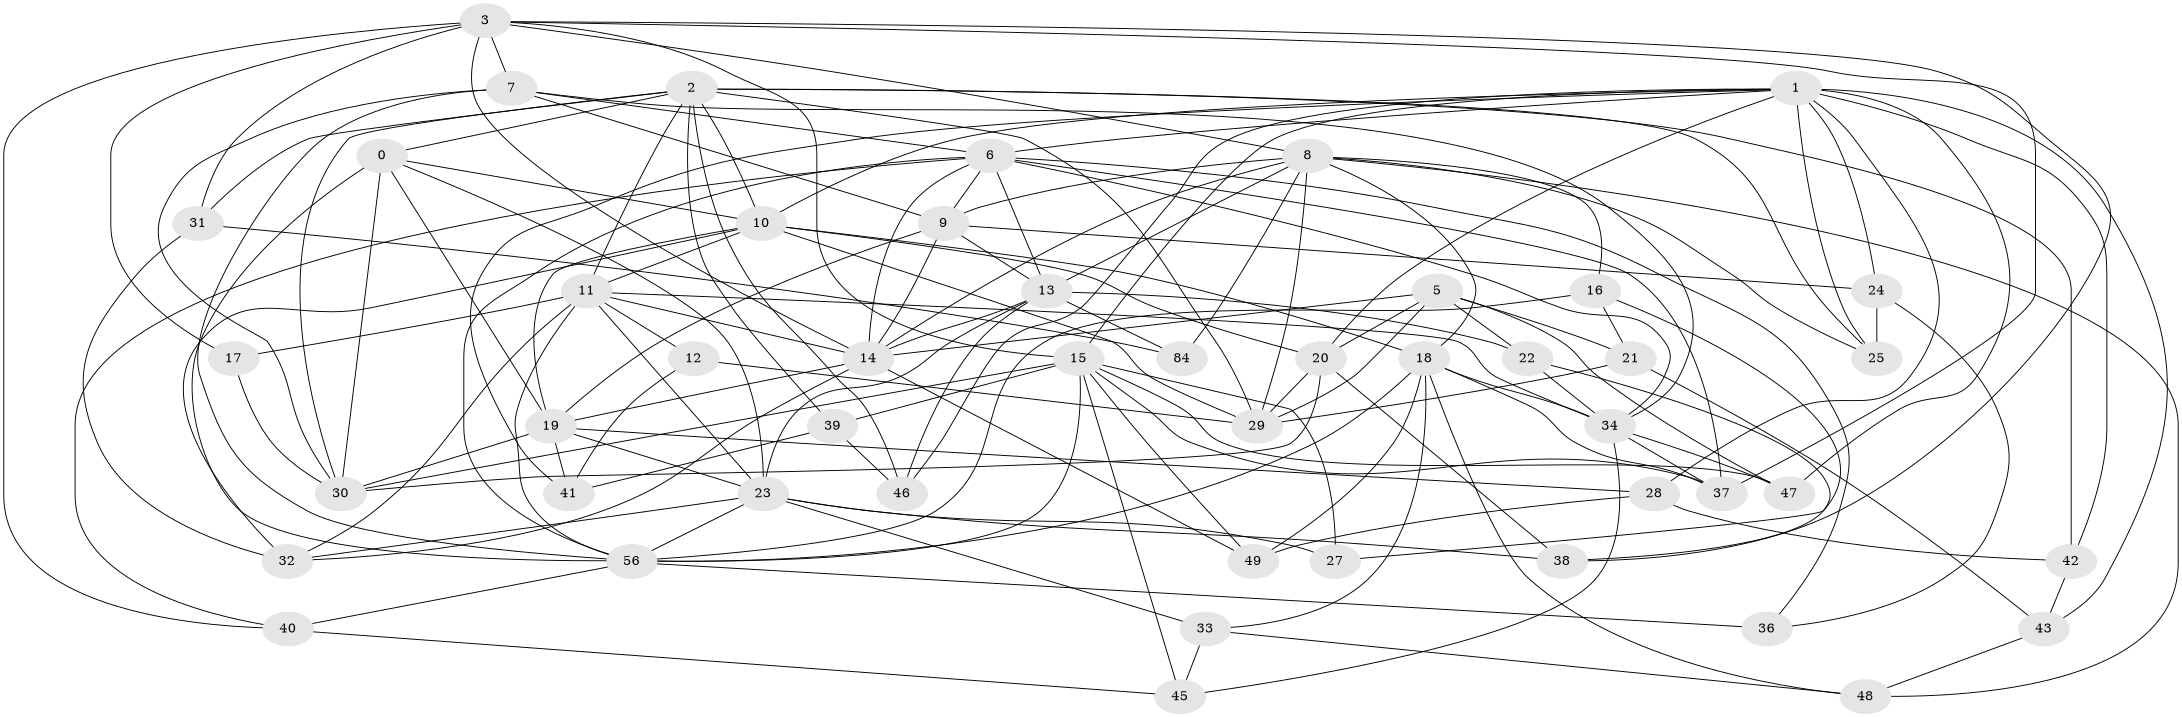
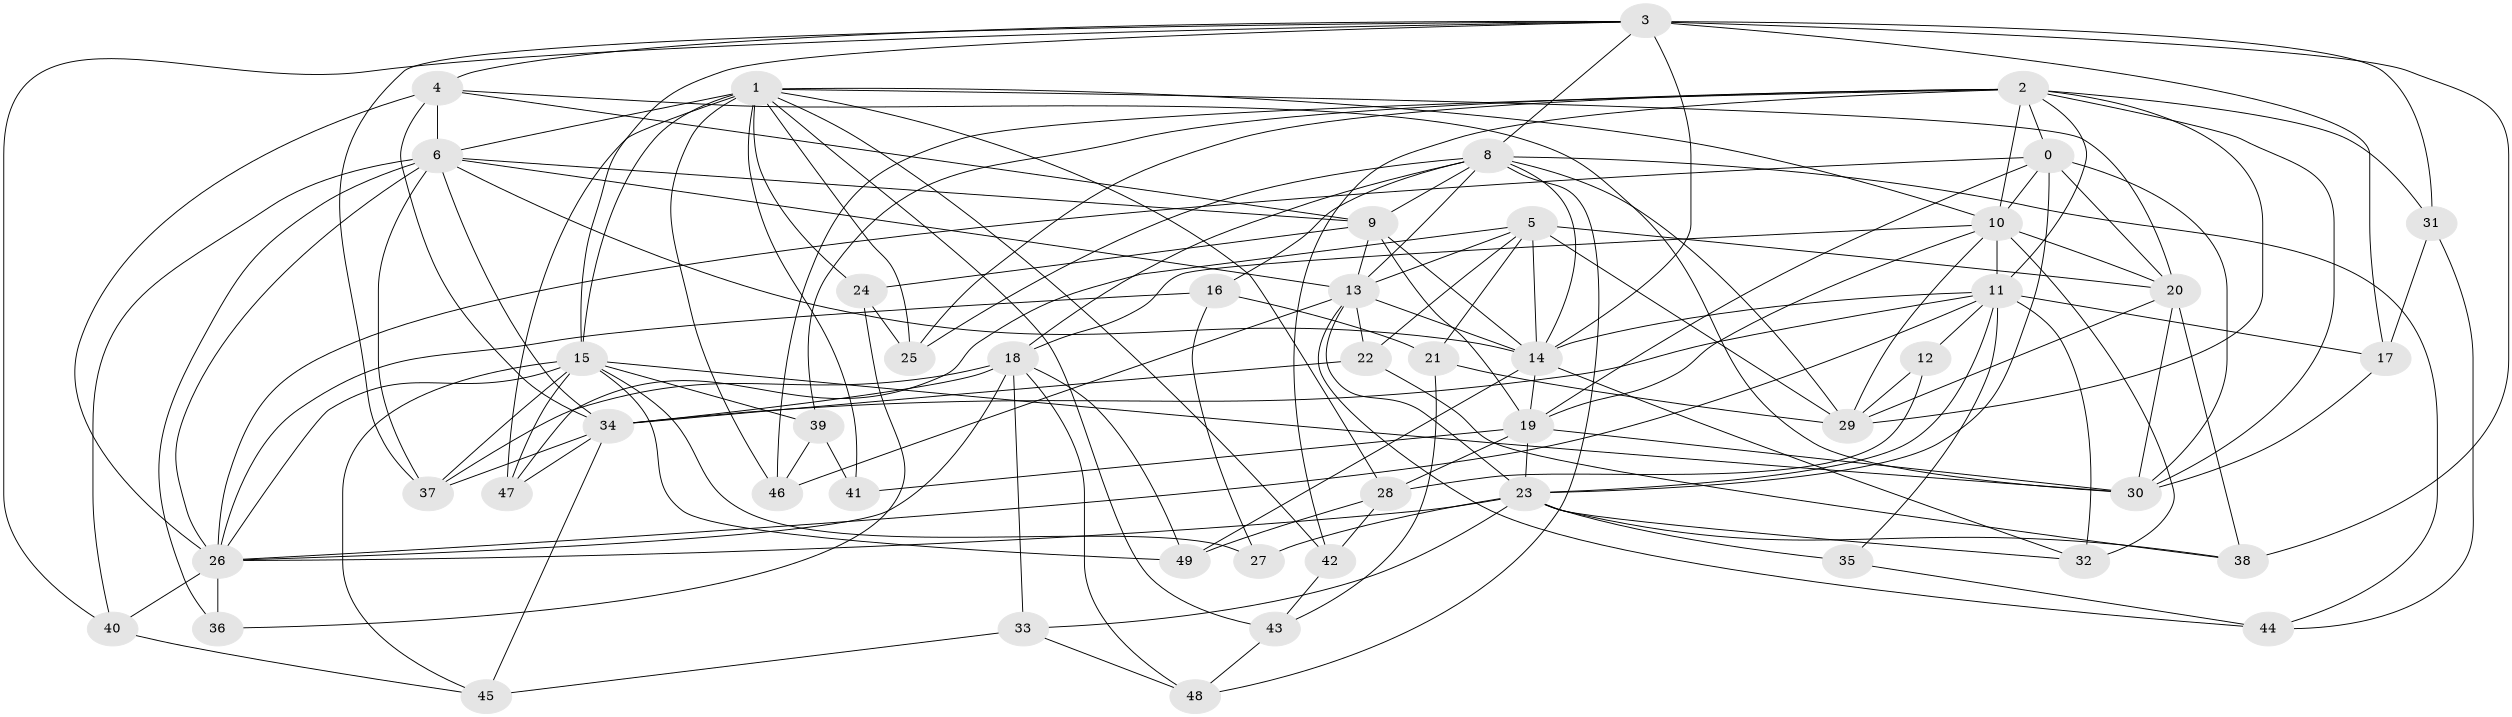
(512, 88) -> (438, 88)
none -> (2117, 229)
none -> (1440, 259)
(1182, 359) -> (2268, 629)
(618, 417) -> (1688, 474)
(91, 425) -> (2409, 291)
(632, 561) -> (218, 561)
none -> (1848, 561)
